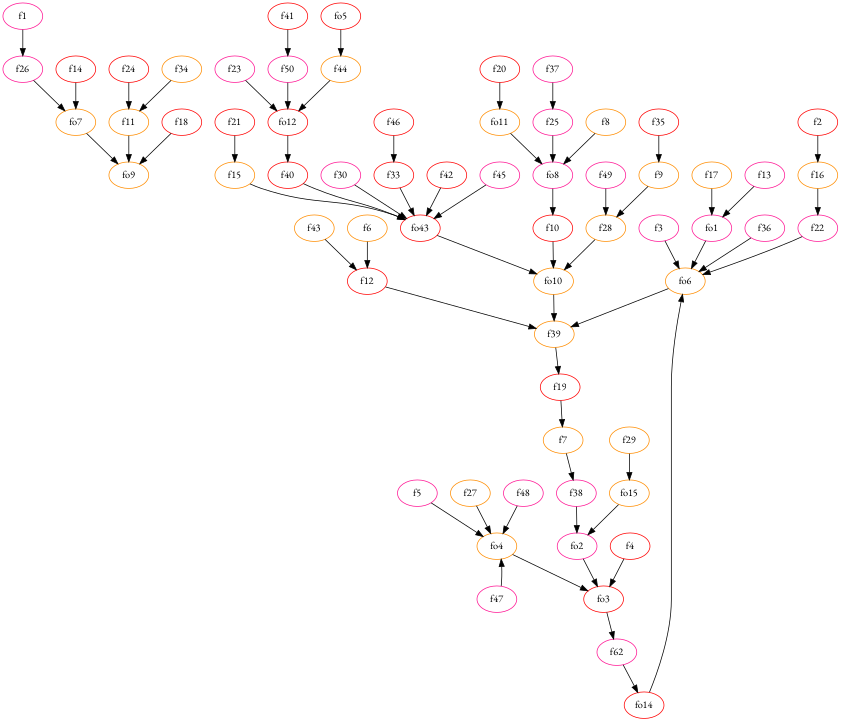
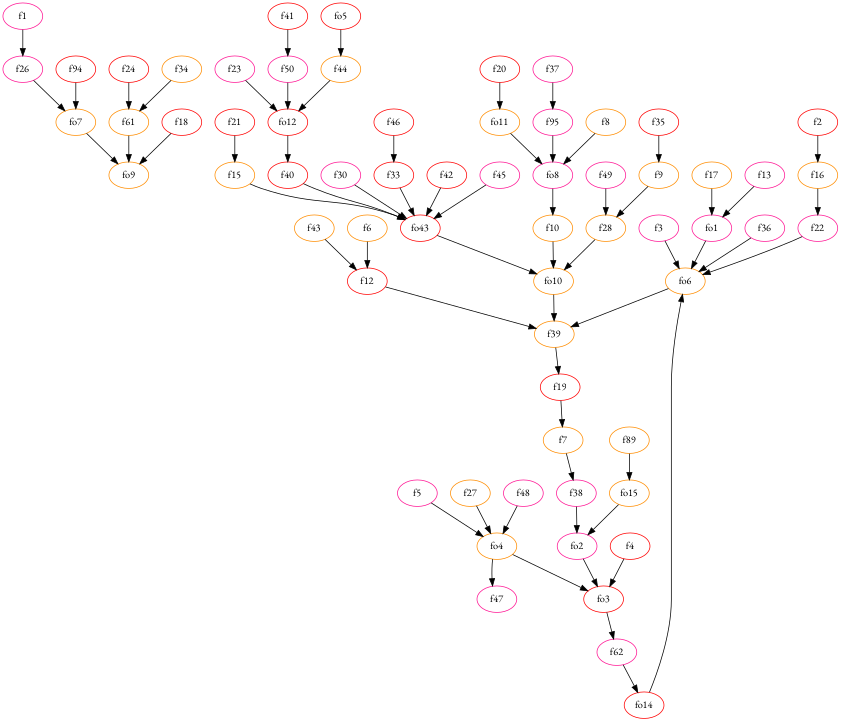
(76, 69) -> (76, 69)
(129, 122) -> (129, 122)
(553, 122) -> (553, 122)
(553, 228) -> (553, 228)
(629, 440) -> (629, 440)
(502, 576) -> (492, 569)
